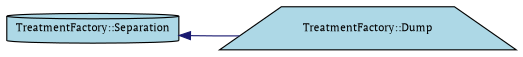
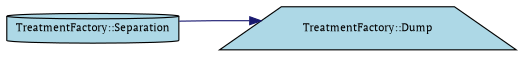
(215, 36) -> (214, 21)
